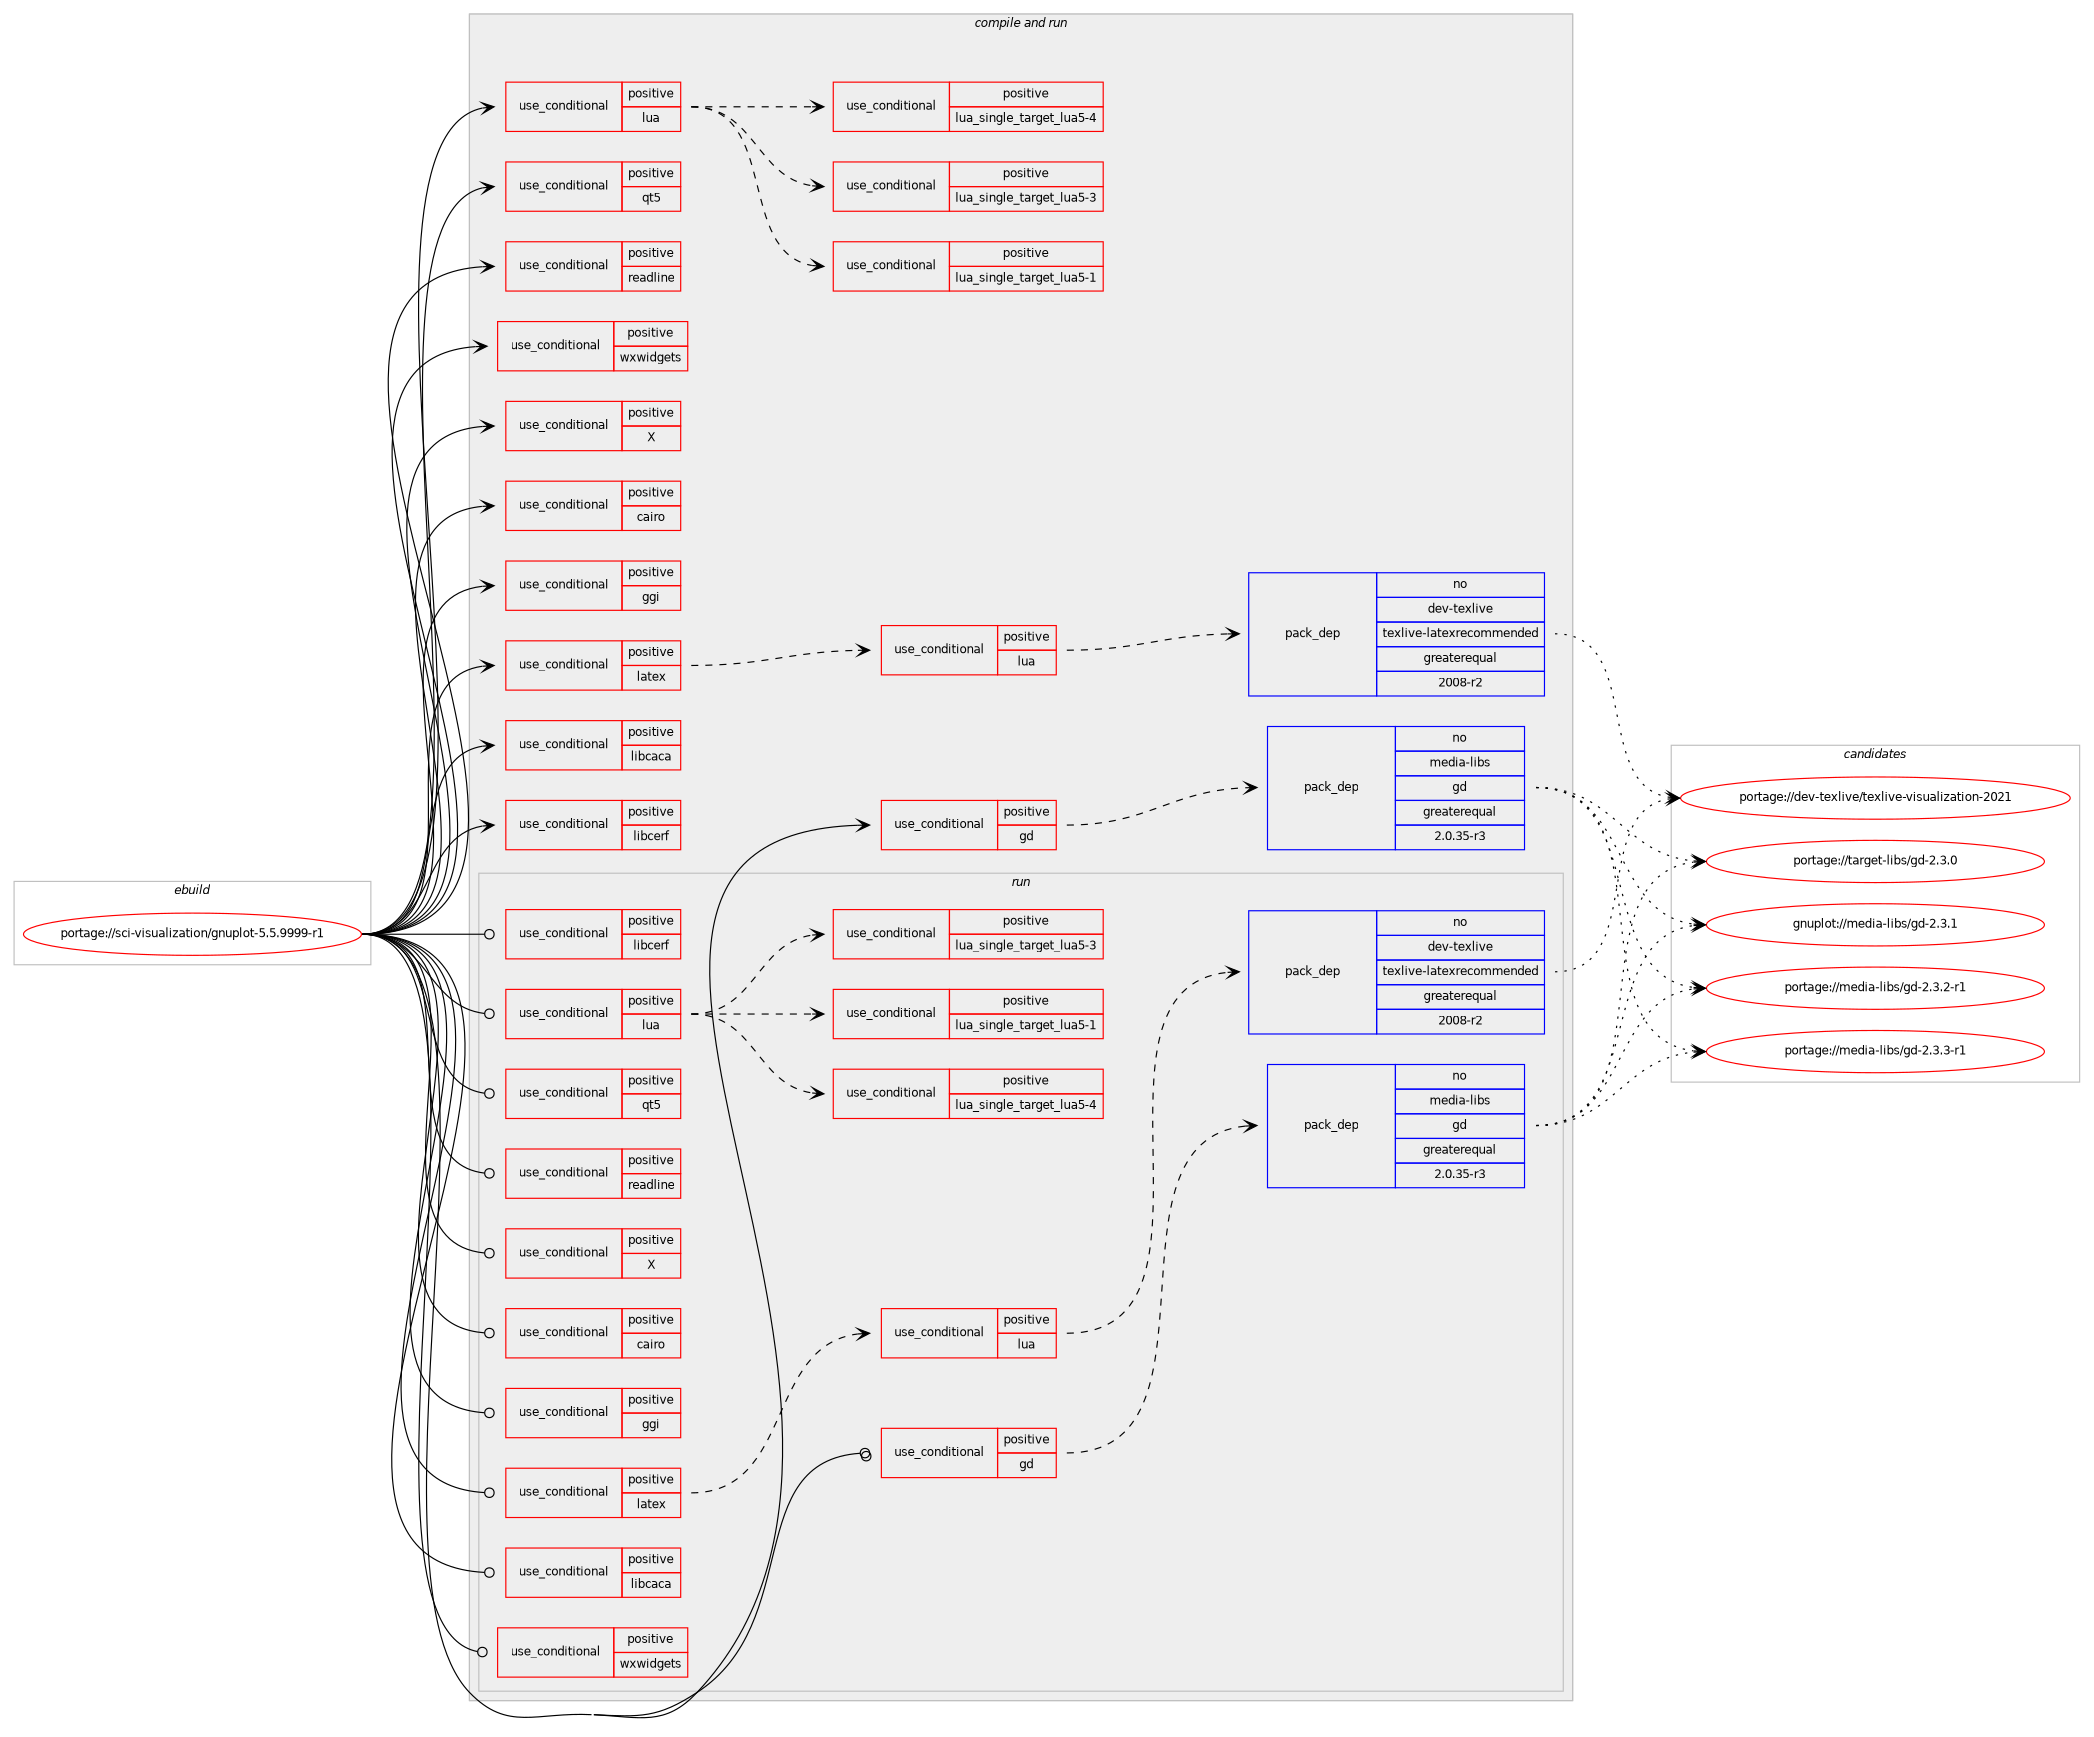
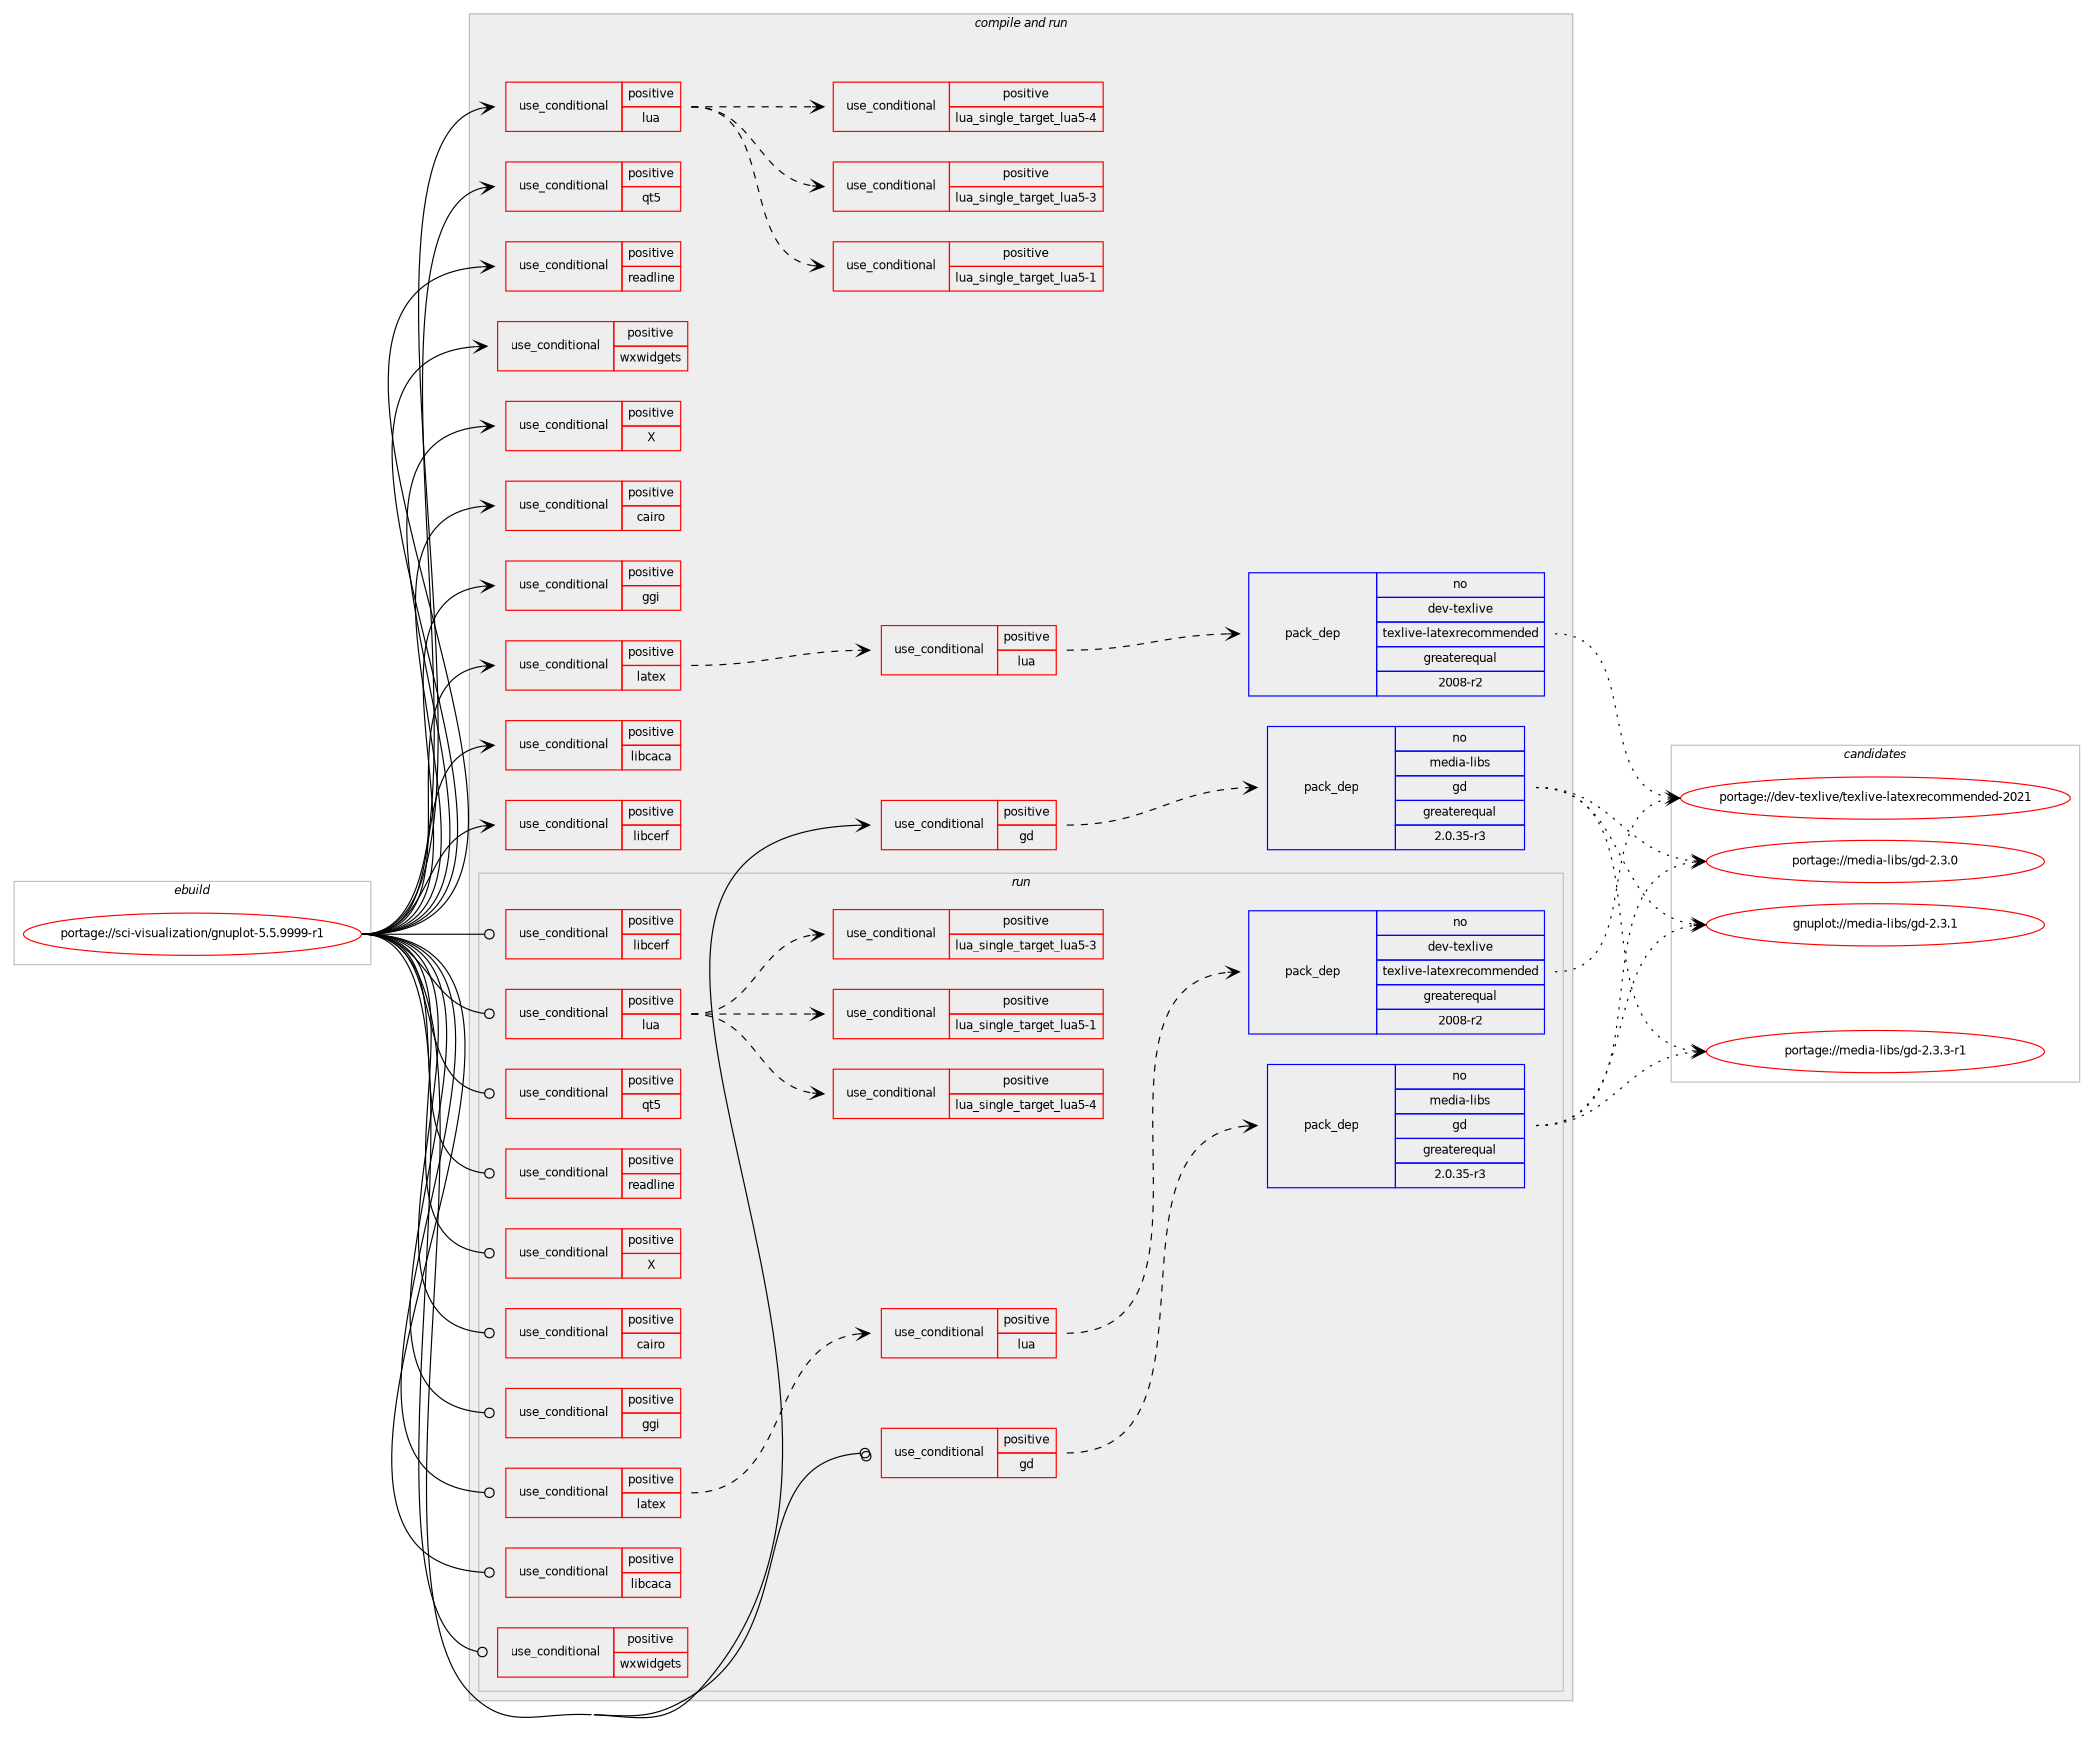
(1875, 798) -> (1875, 798)
(1875, 861) -> (1875, 861)
(1875, 988) -> none
